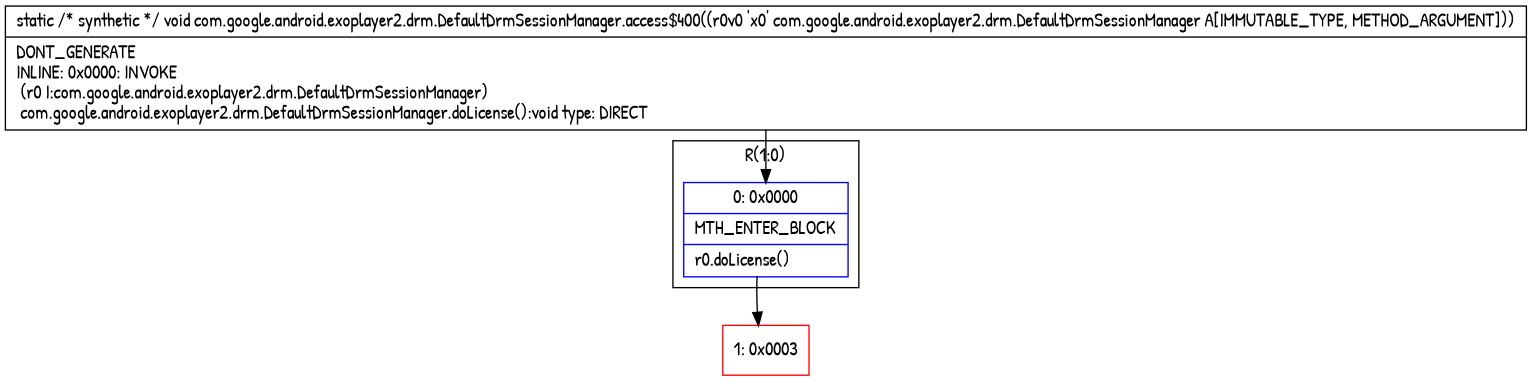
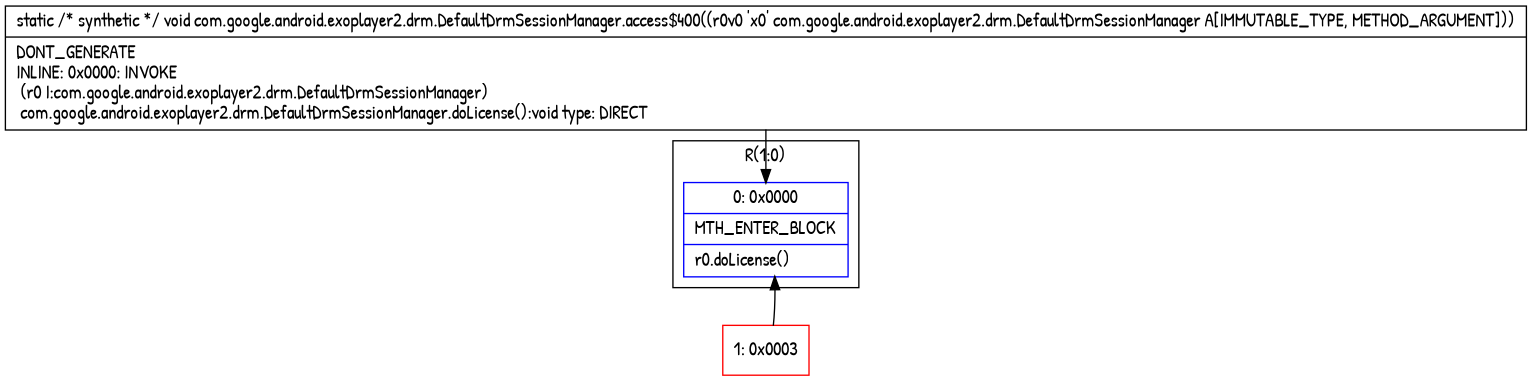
(757, 296) -> (775, 308)
